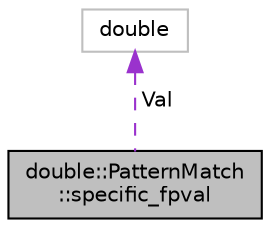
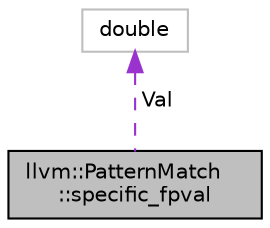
(135, 185) -> (135, 185)
